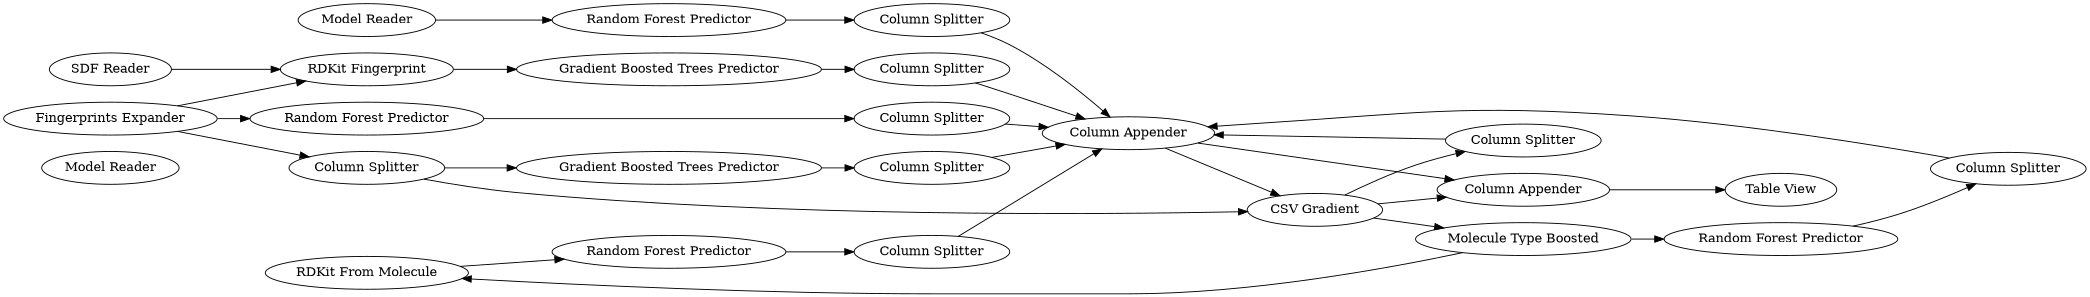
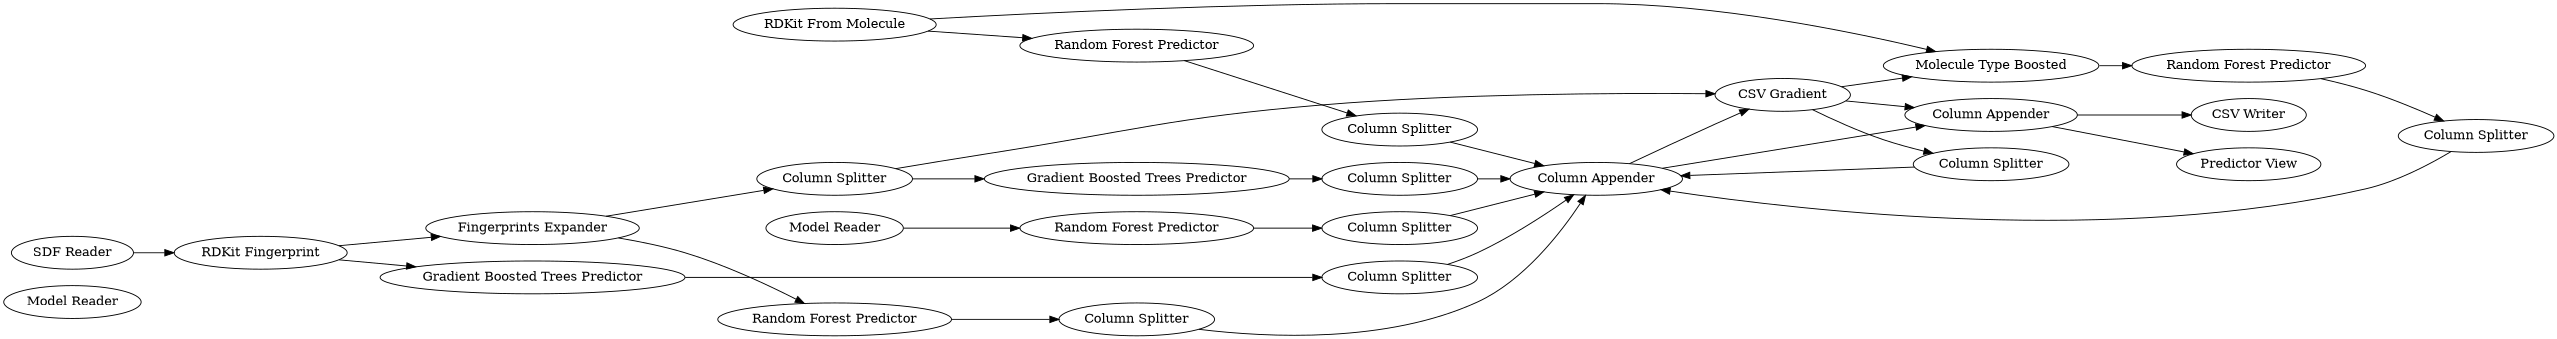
(237, 94) -> (385, 242)
none -> (2249, 115)
(1781, 190) -> (2249, 164)
(968, 294) -> (1430, 4)
